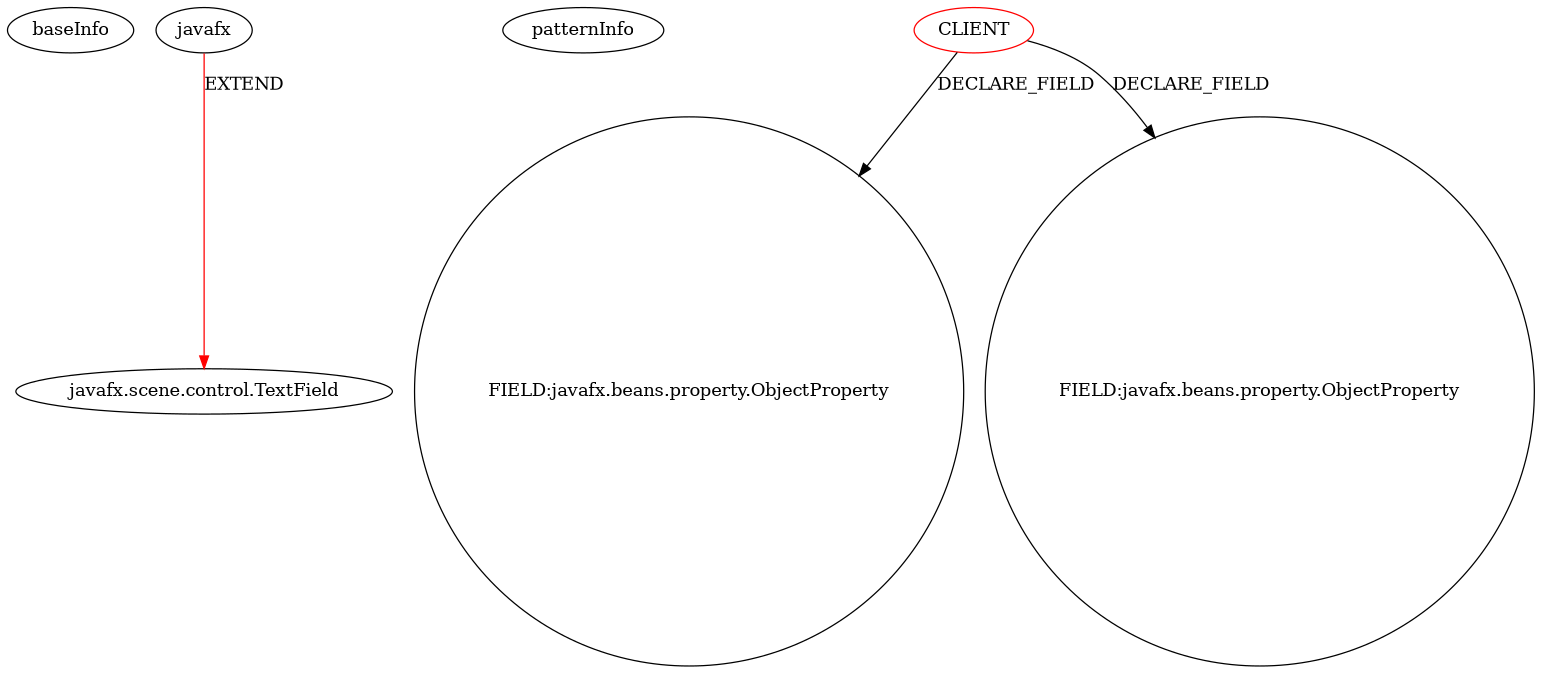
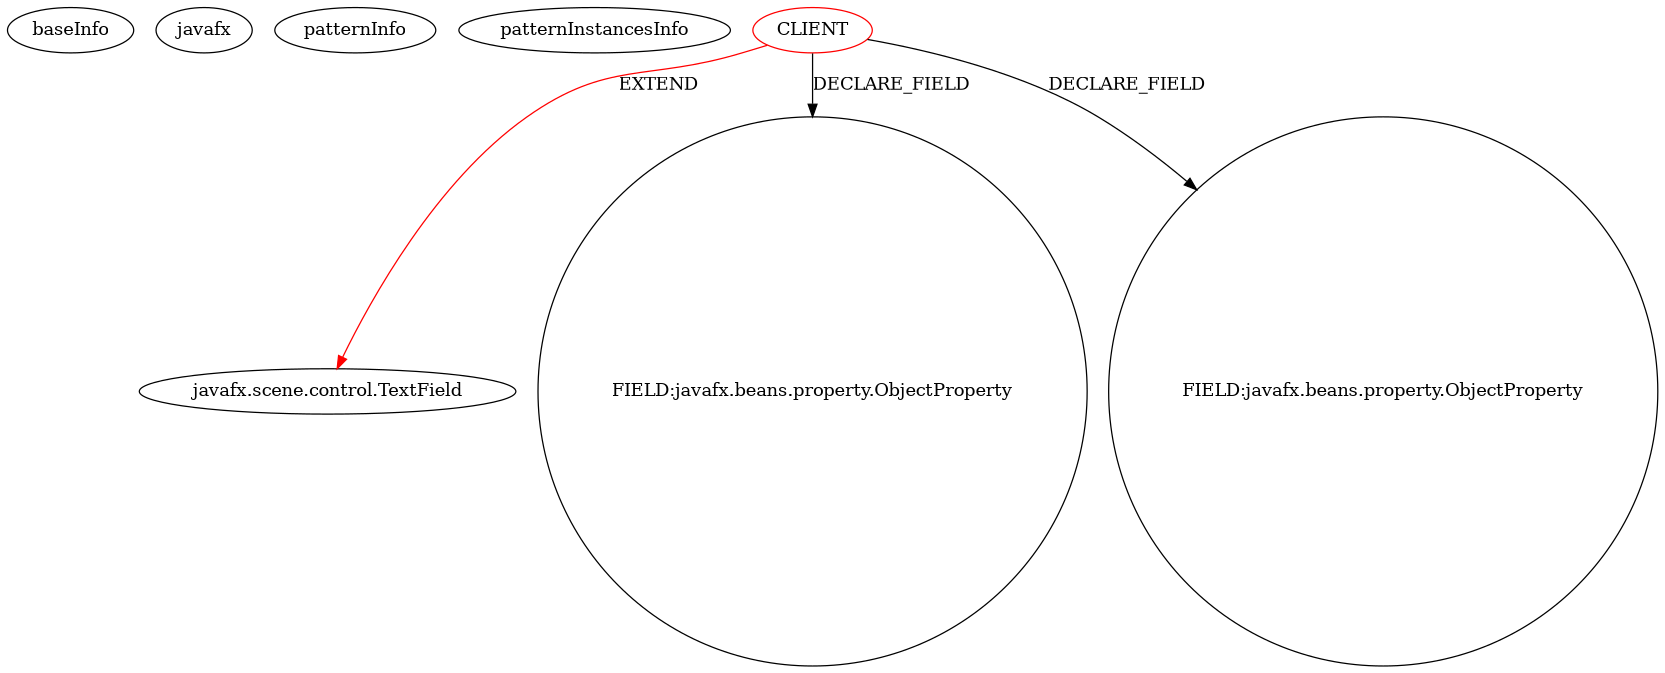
none -> (595, 30)
(204, 205) -> (507, 133)
